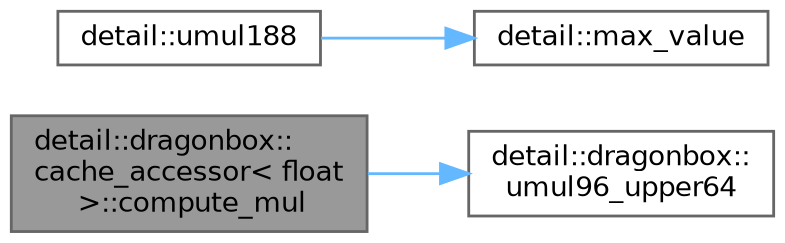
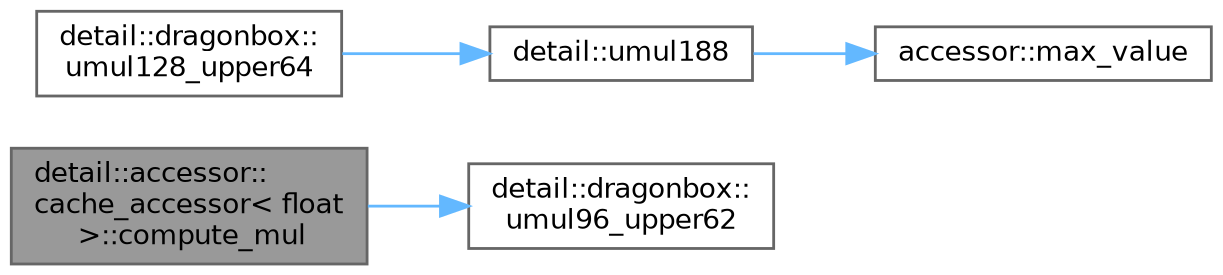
(621, 38) -> (1043, 54)
none -> (189, 54)
(189, 174) -> (189, 206)
(621, 174) -> (621, 206)
